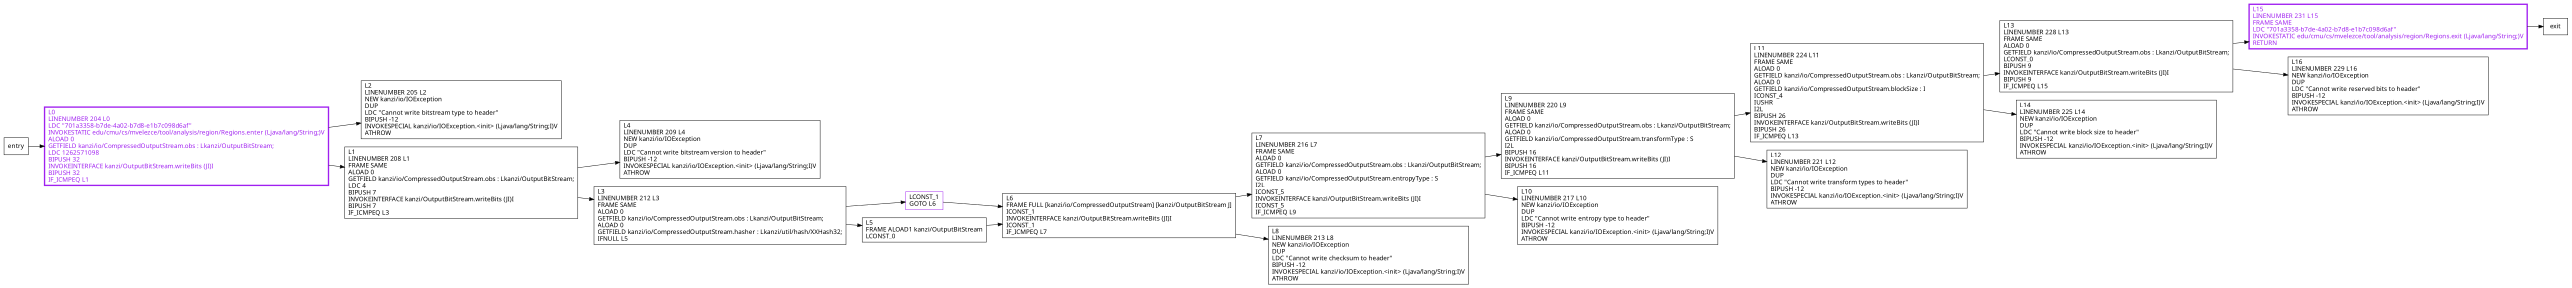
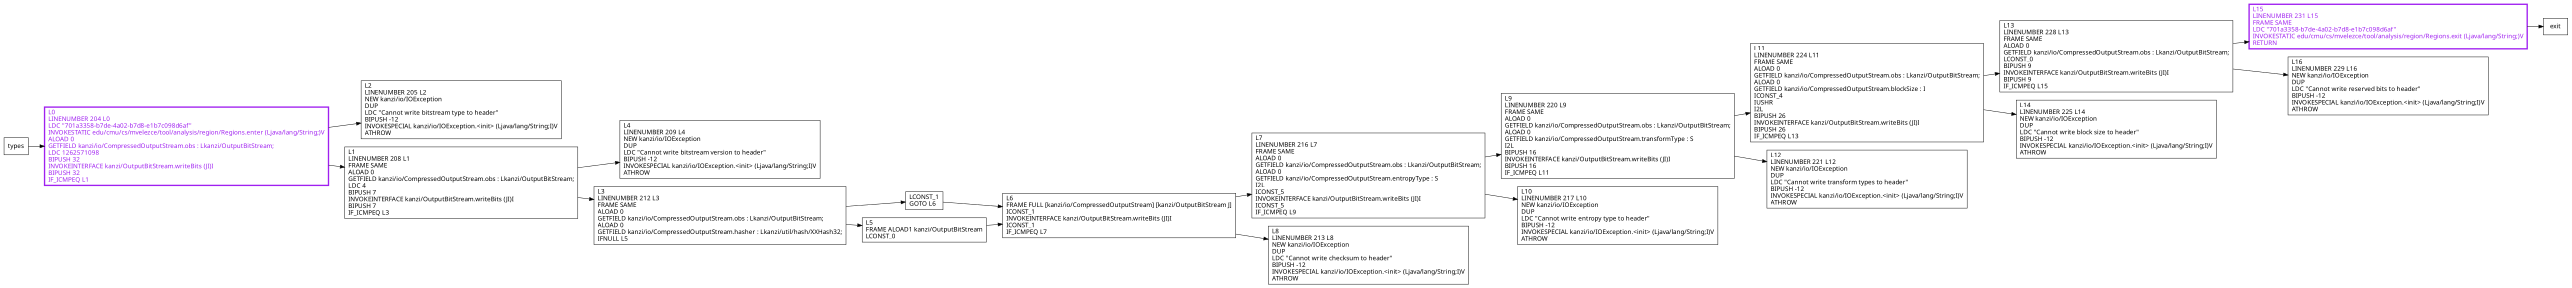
(16, 146) -> (16, 146)
(924, 201) -> (924, 201)
